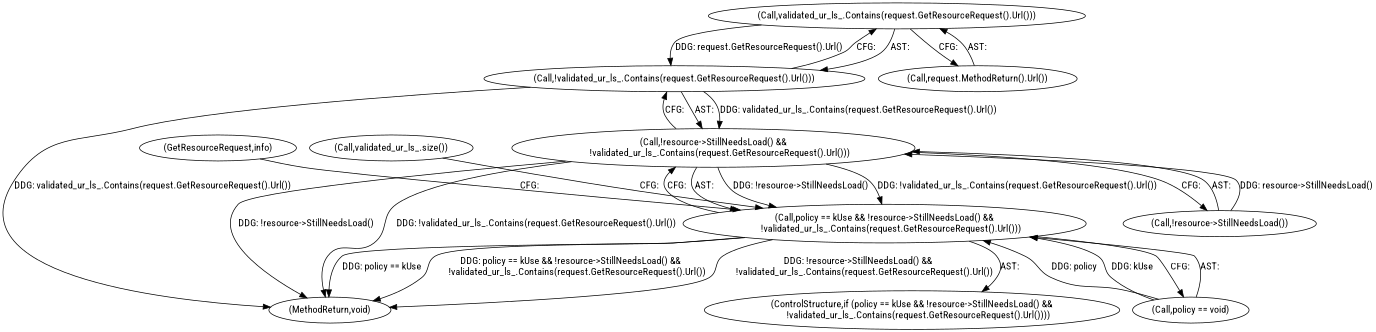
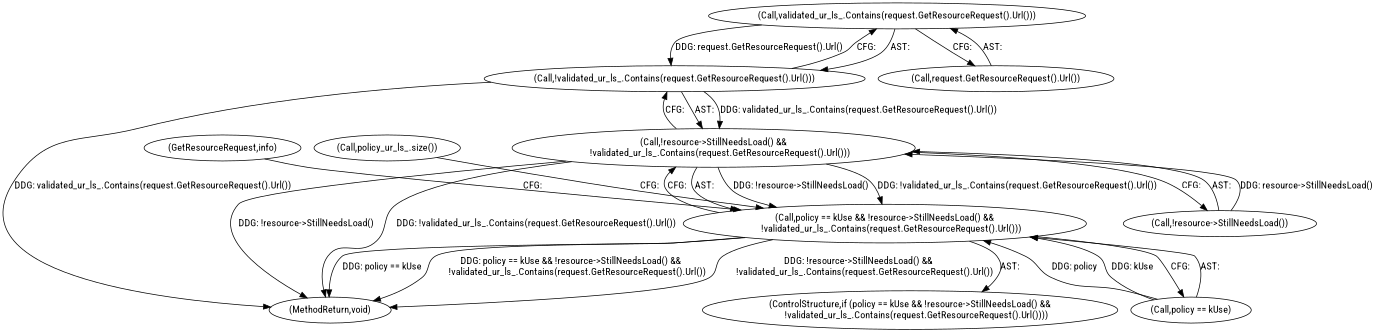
(978, 79) -> (996, 79)
(391, 148) -> (387, 148)
(1191, 310) -> (1191, 310)
